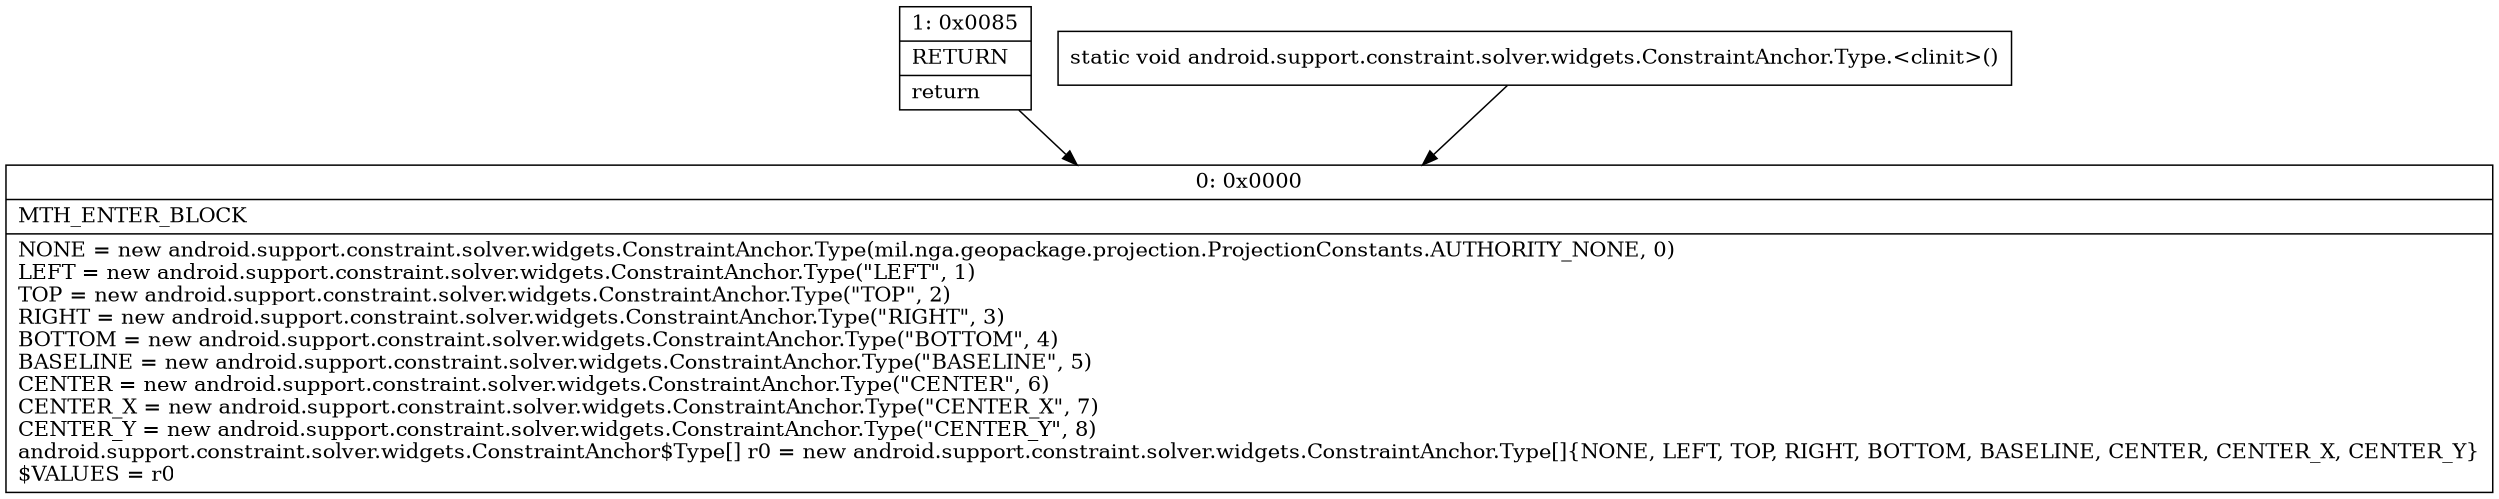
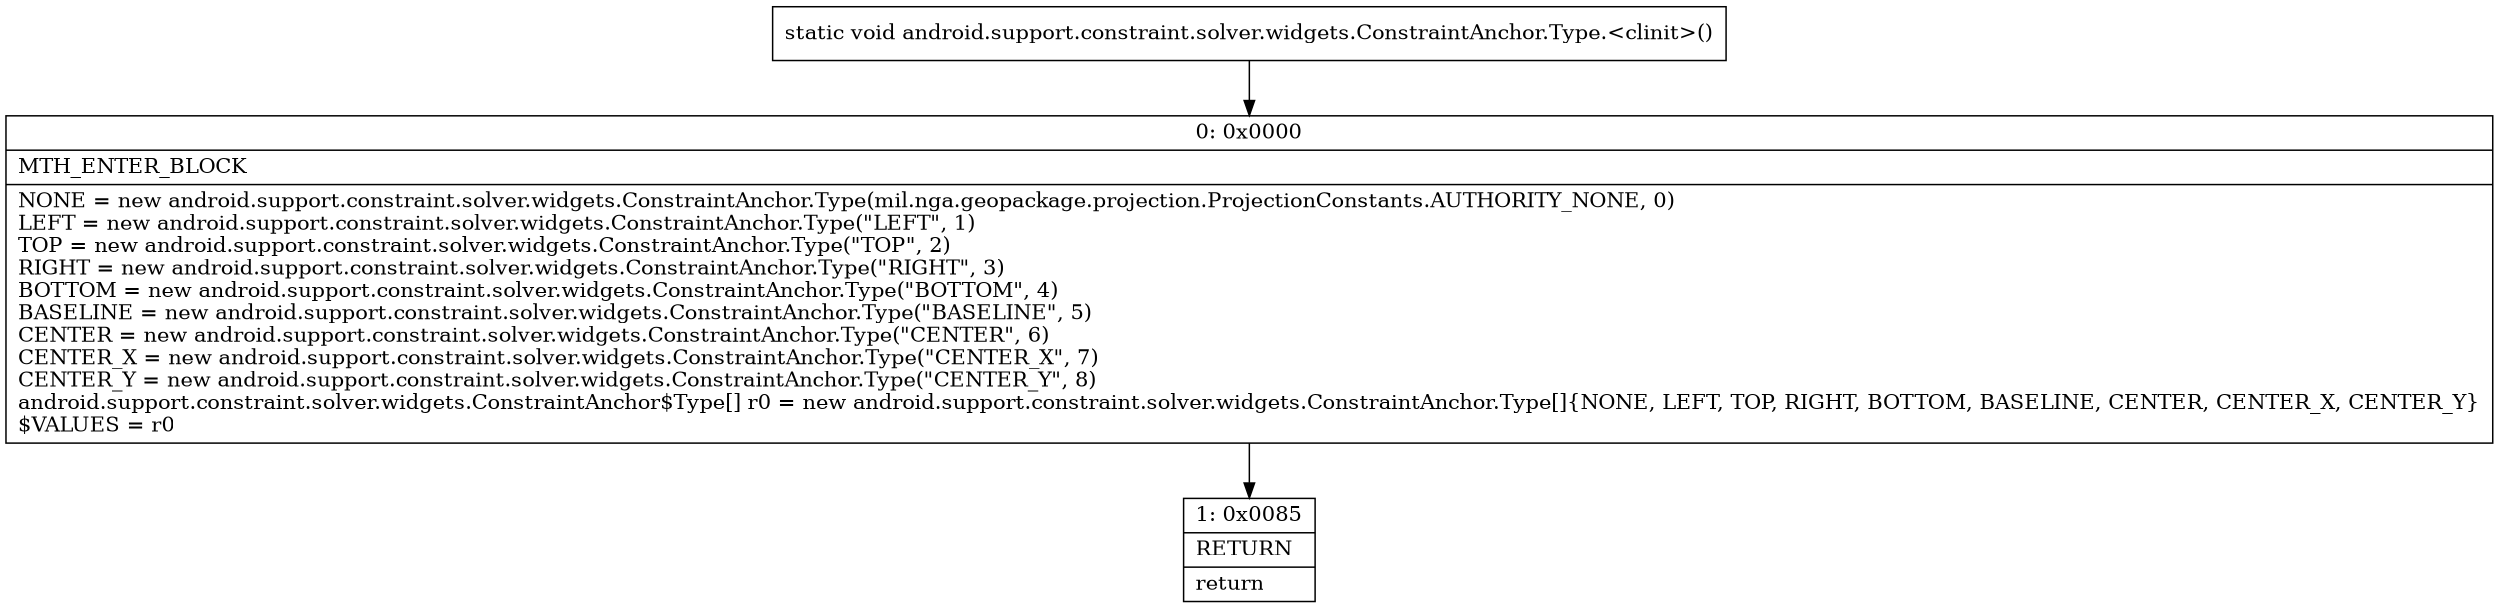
(1042, 132) -> (1249, 463)
